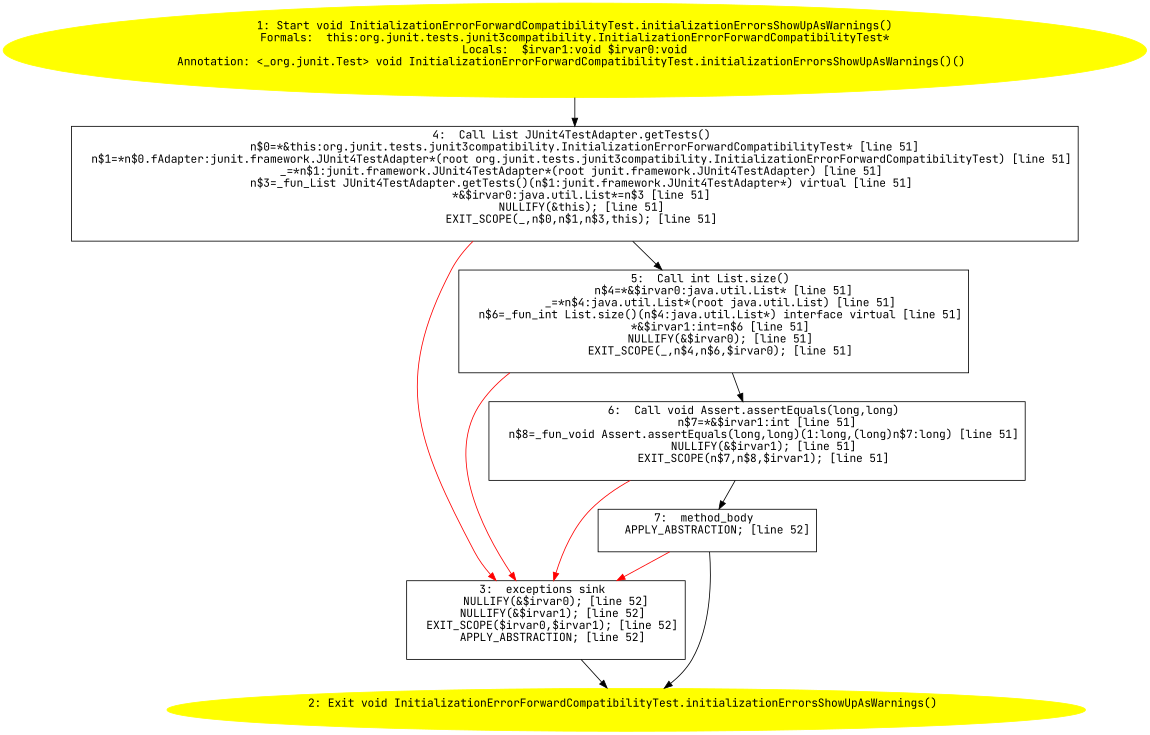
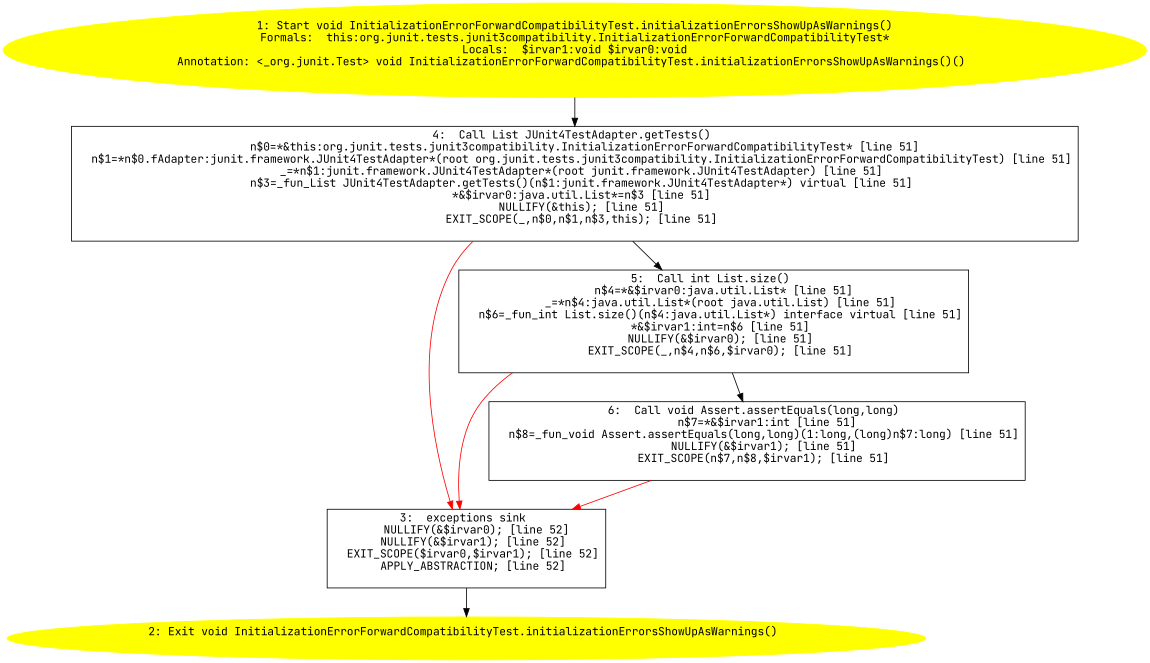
(707, 531) -> none
